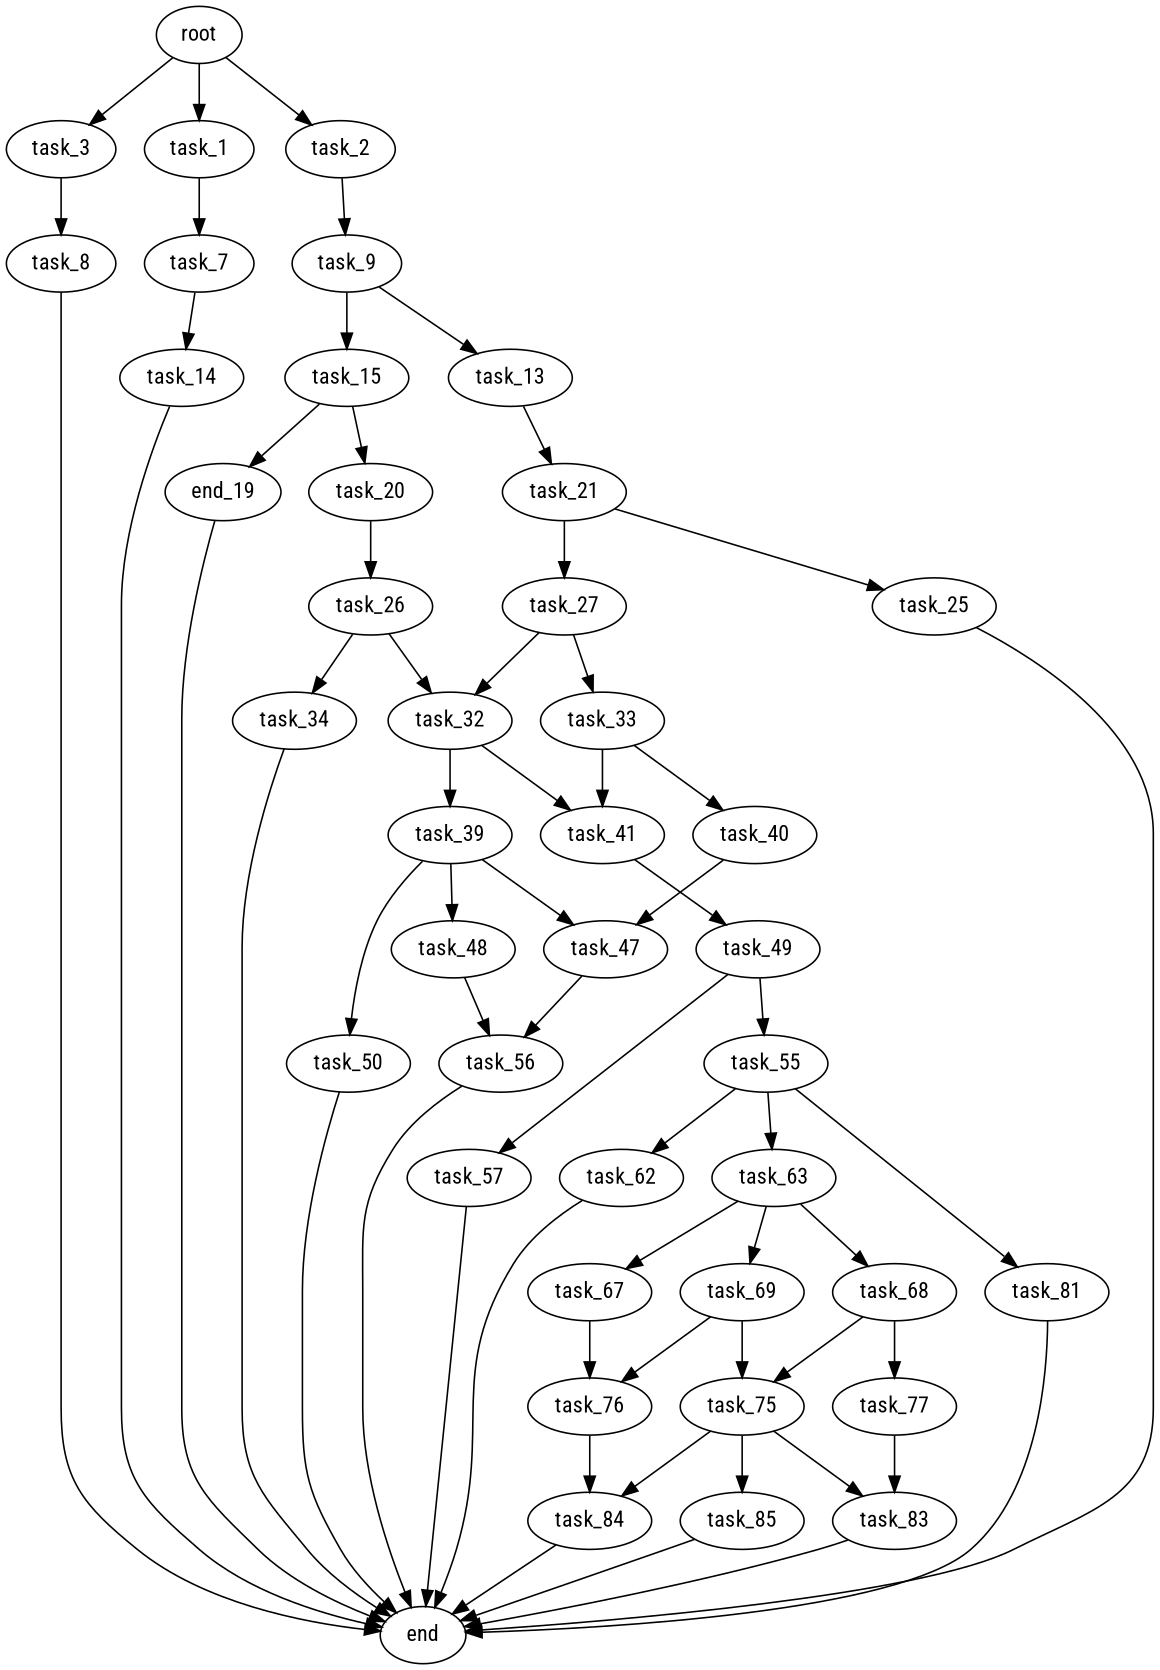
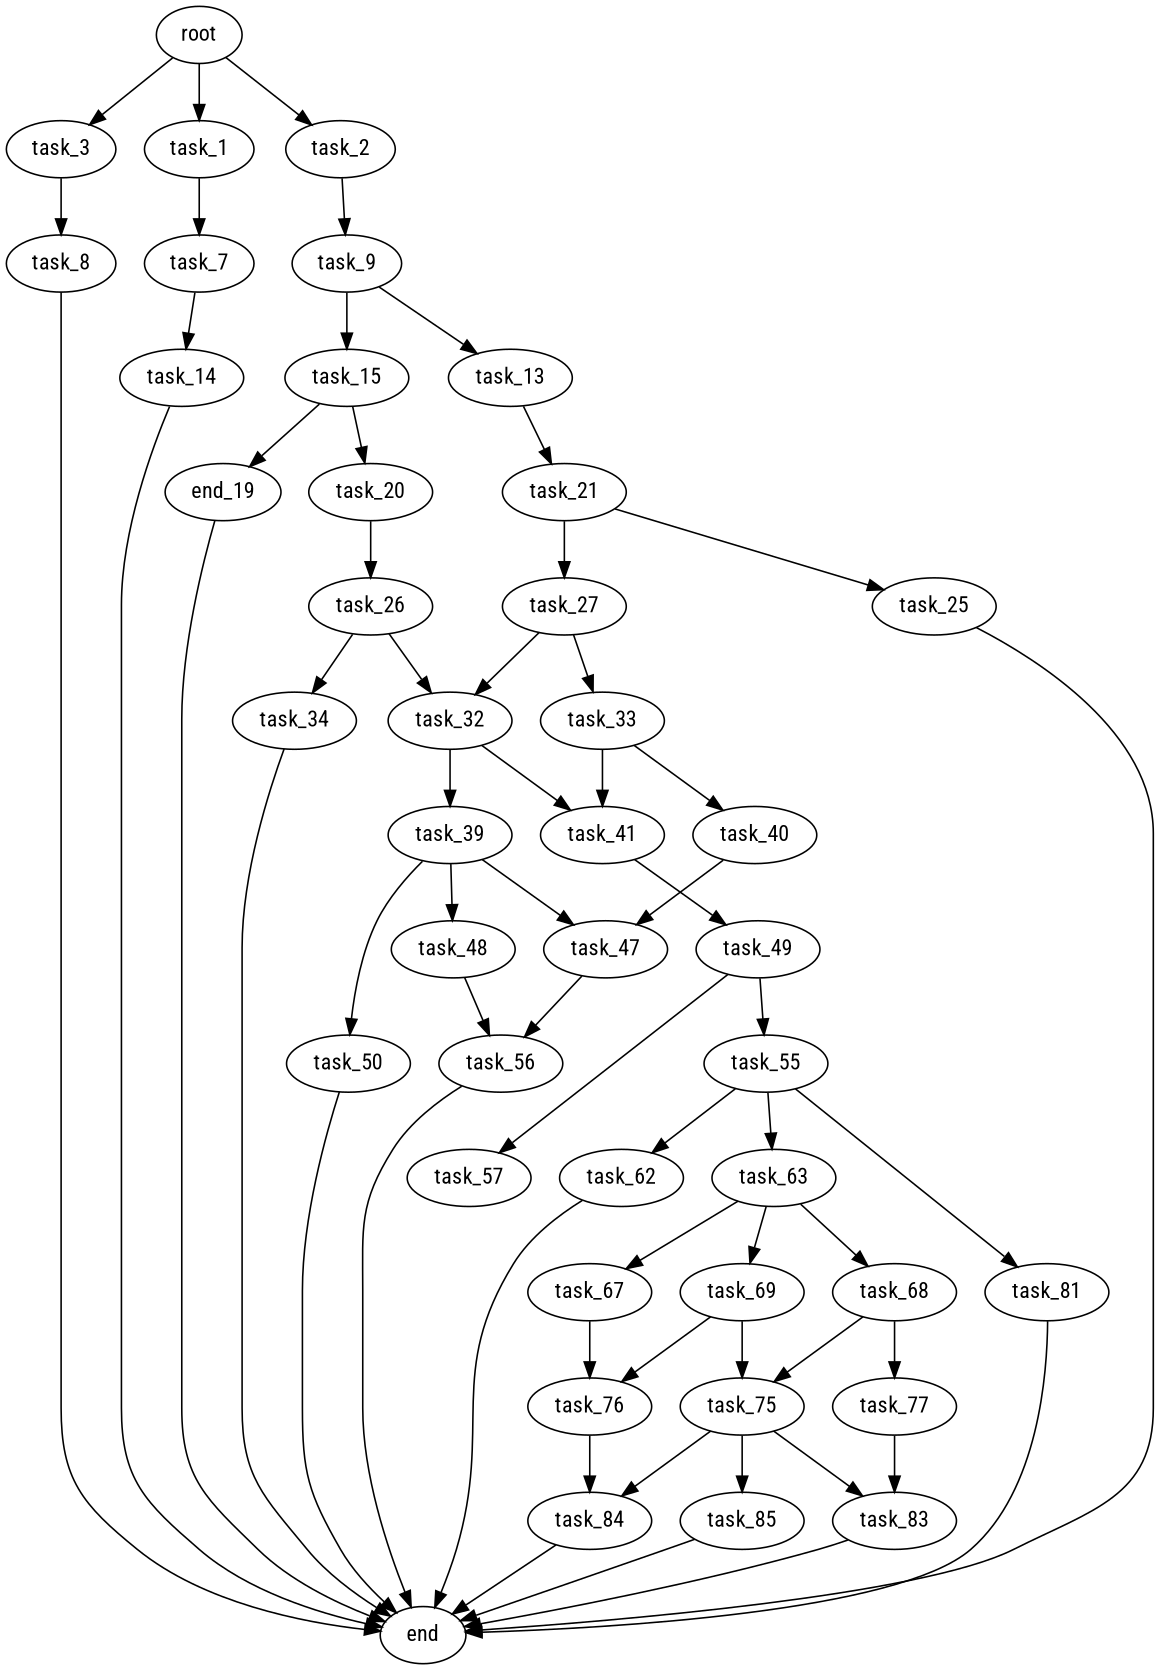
(447, 1398) -> none
